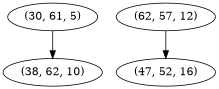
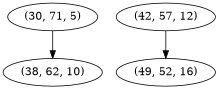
(53, 17) -> (53, 17)
(166, 17) -> (166, 17)
(166, 72) -> (166, 72)
